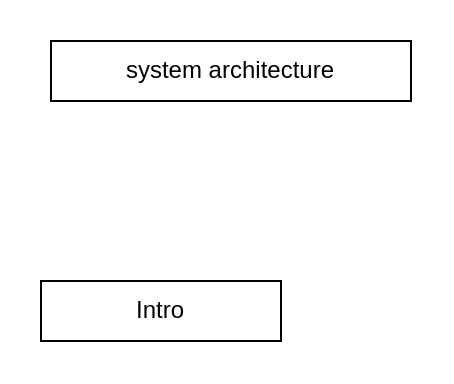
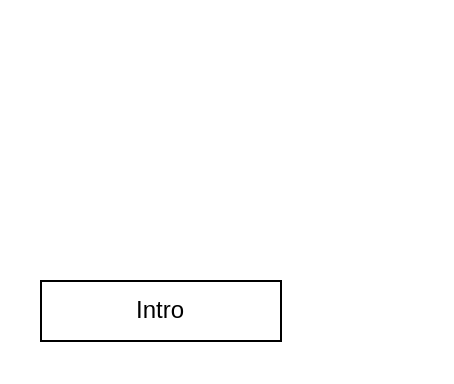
(231, 71) -> none
